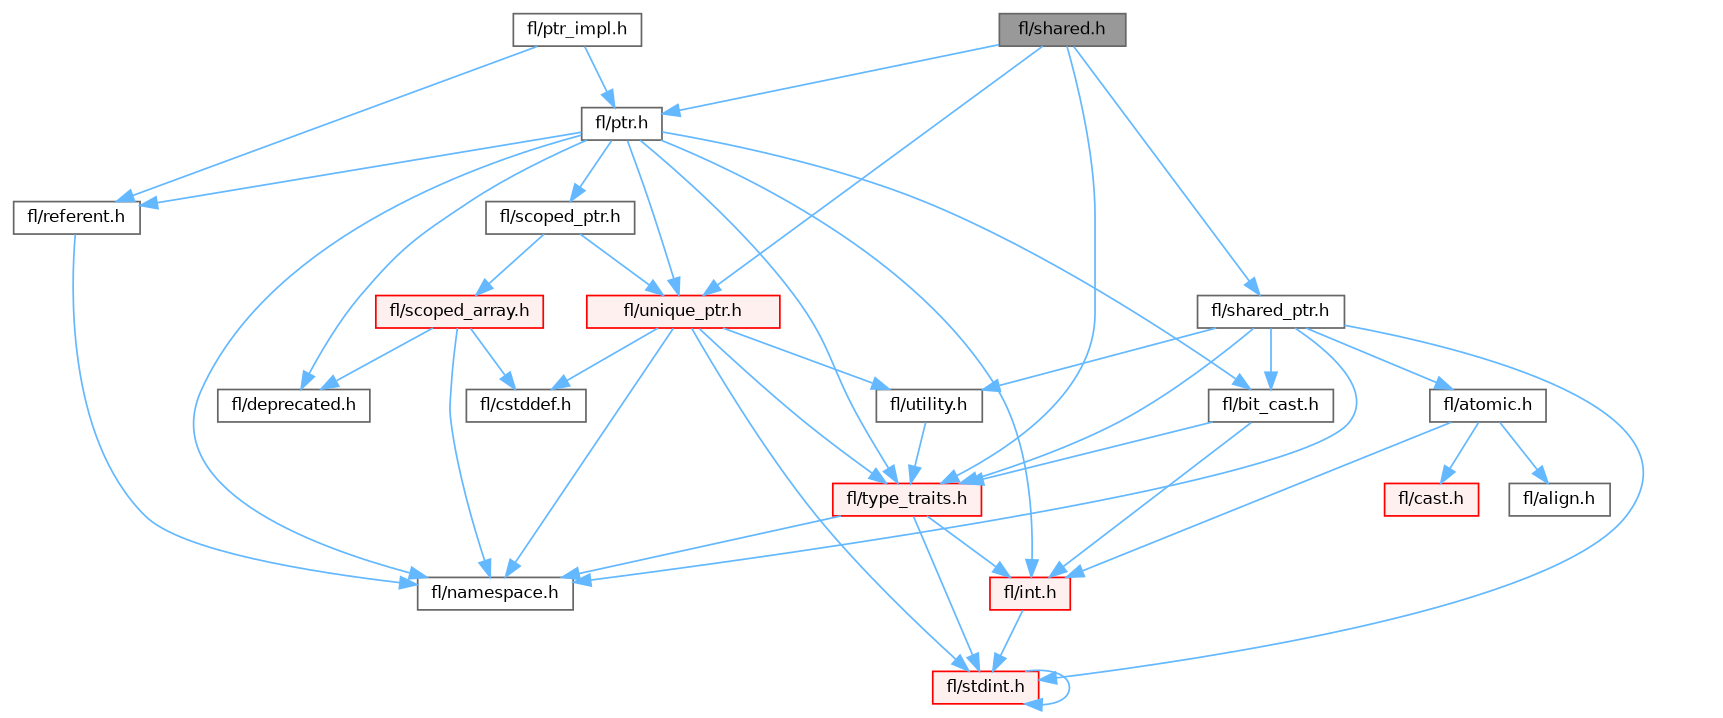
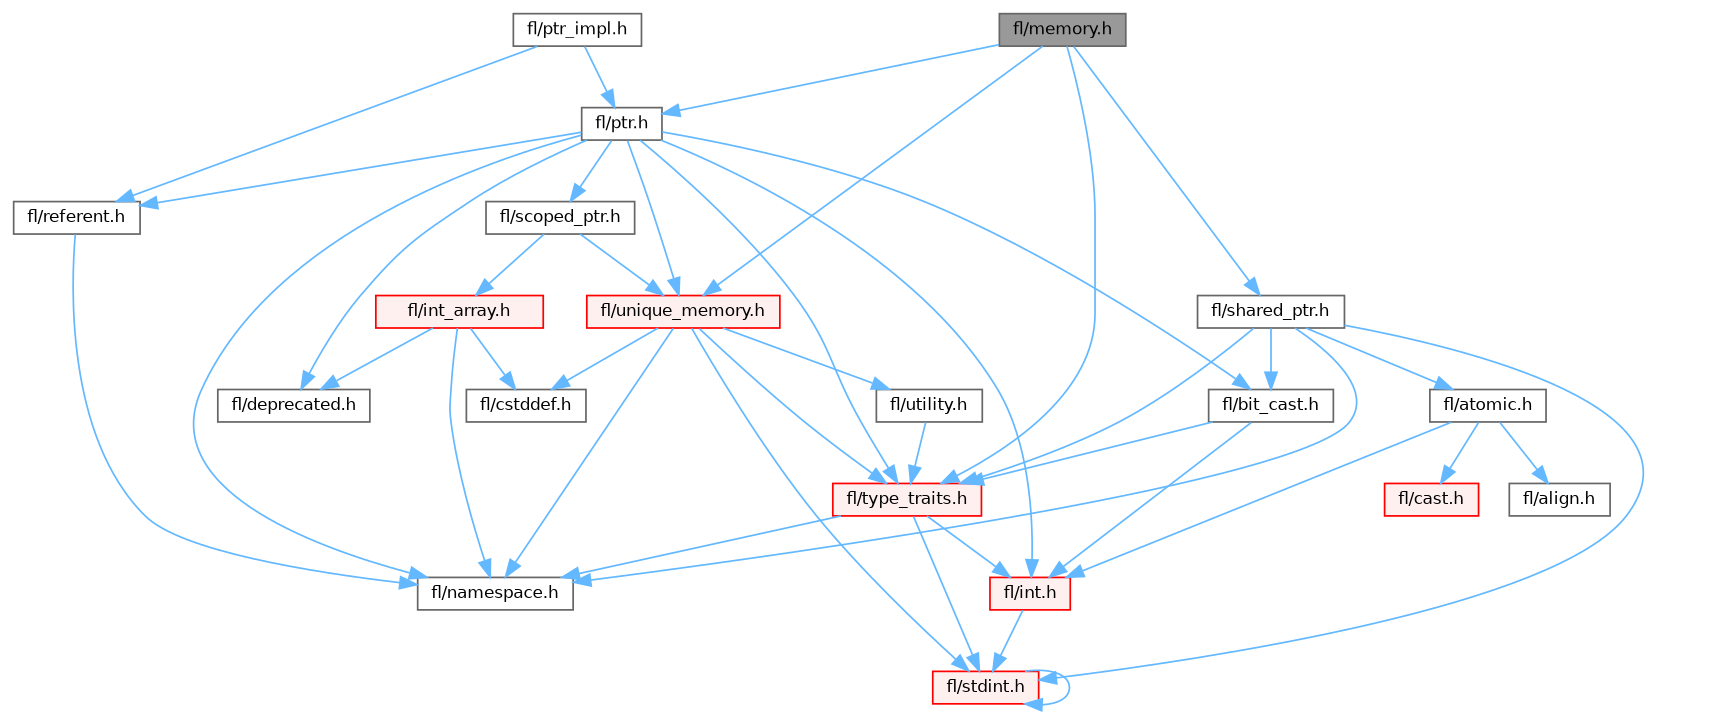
(1063, 30) -> (1063, 30)
(460, 312) -> (460, 312)
(683, 312) -> (683, 312)
(1108, 357) -> none
